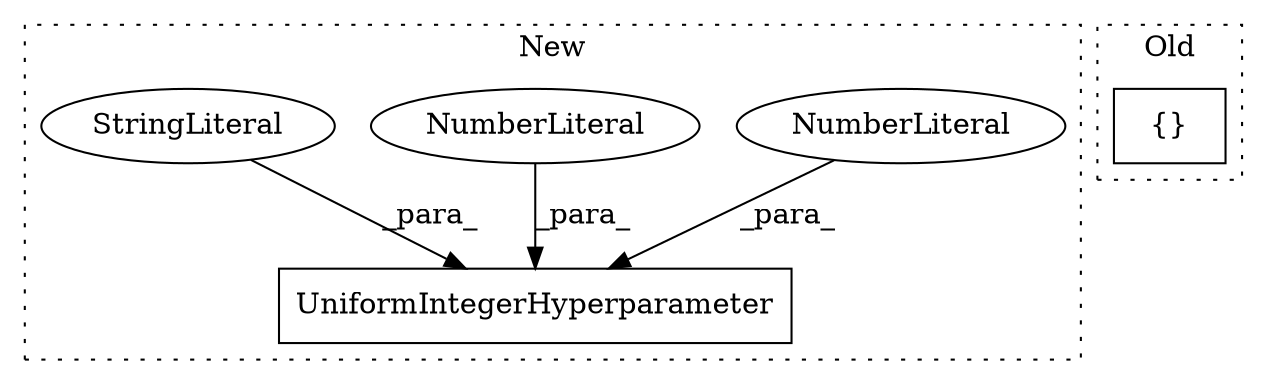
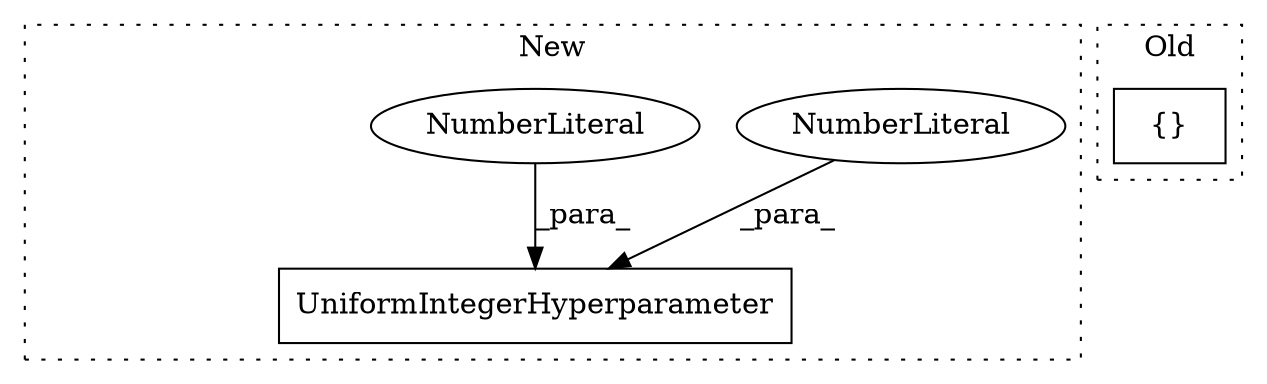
(188, 126) -> none
